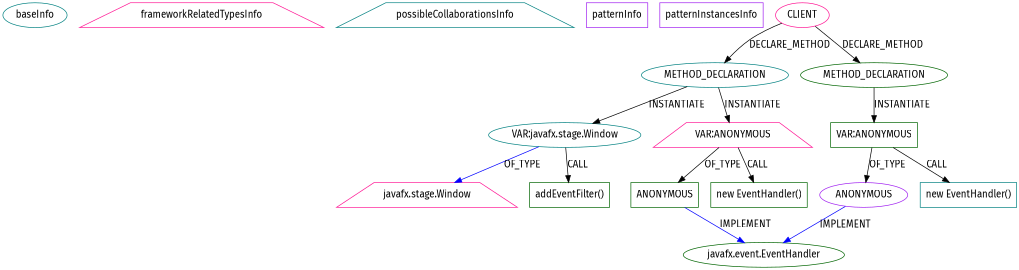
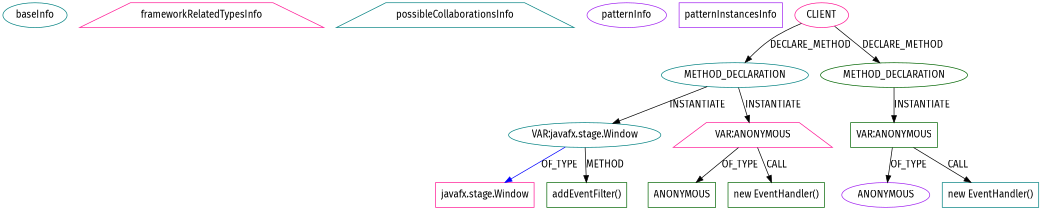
(617, 15) -> (627, 15)
(578, 165) -> (605, 165)
(427, 195) -> (485, 195)
(764, 255) -> none
